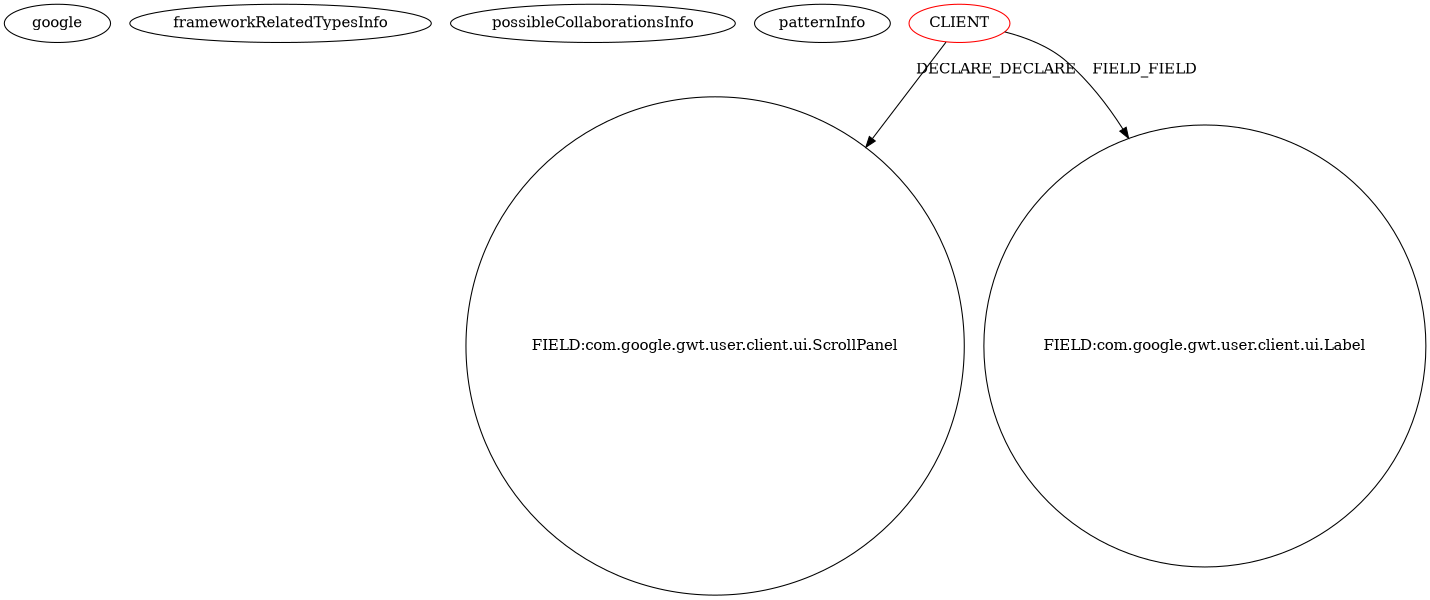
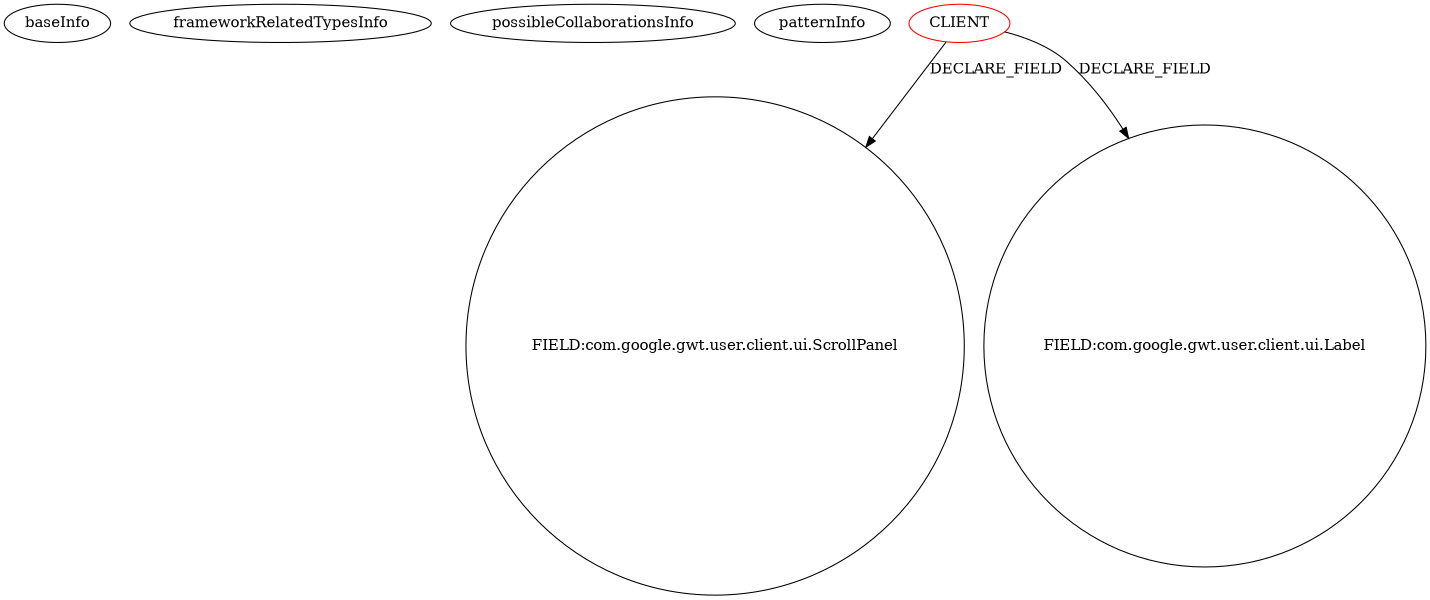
(57, 23) -> (57, 23)
(996, 70) -> (996, 70)
(1145, 70) -> (1145, 70)
